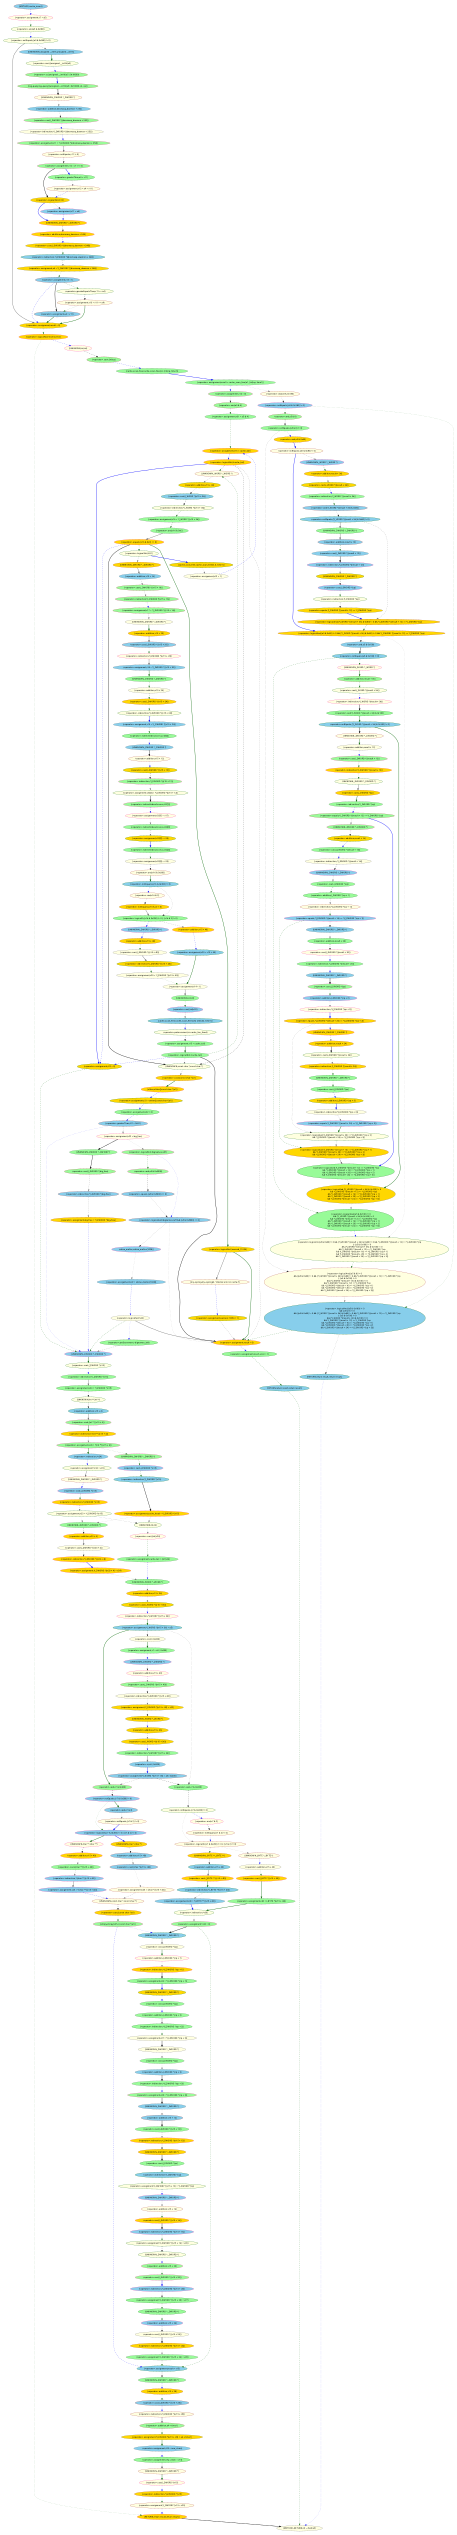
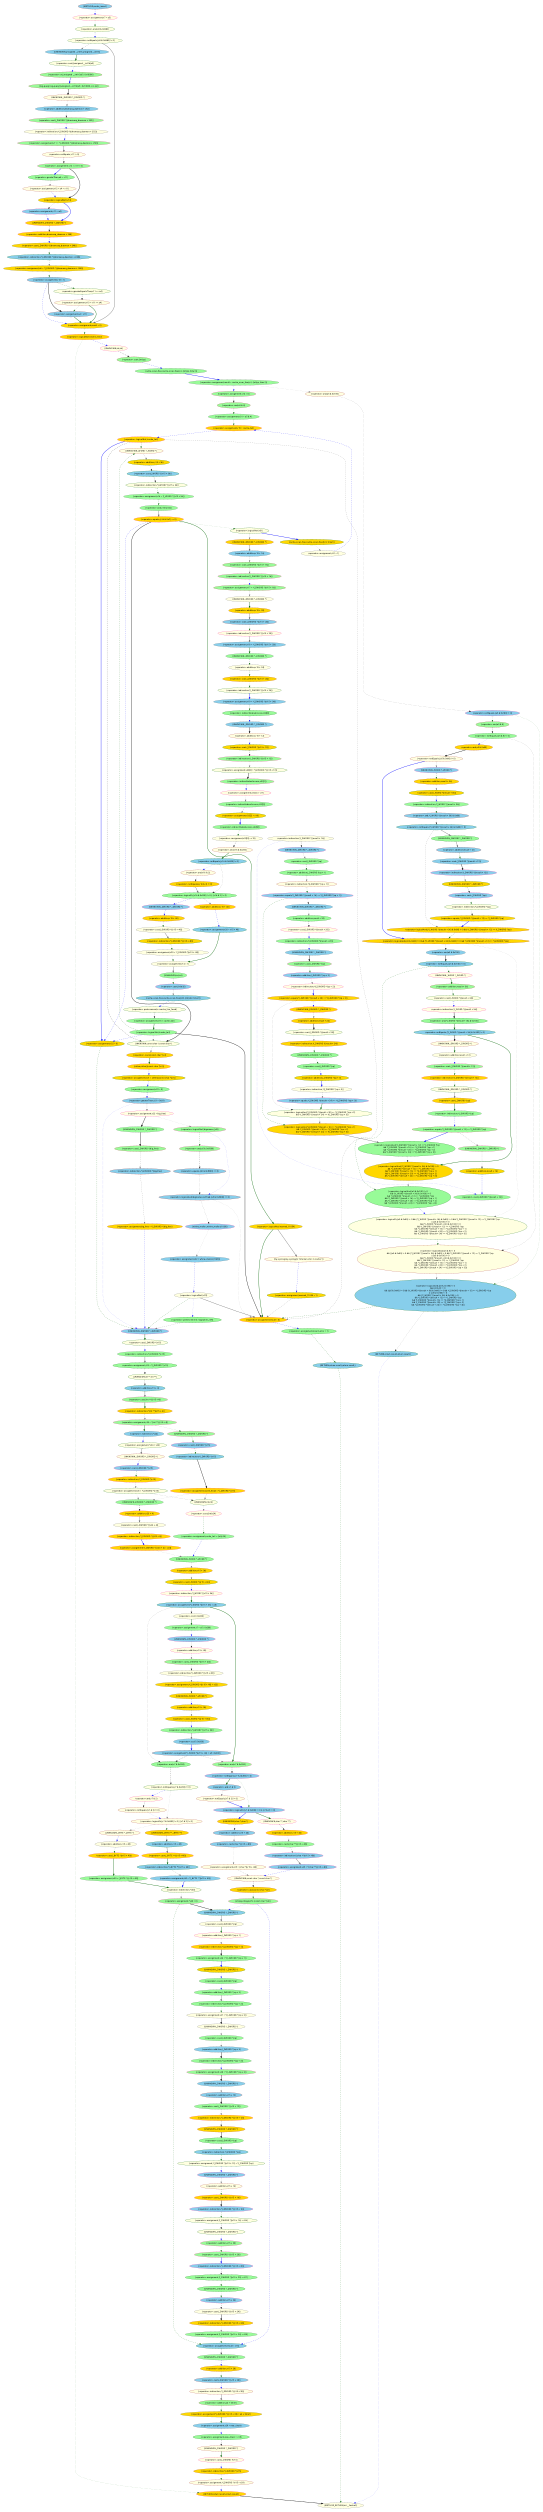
(294, 444) -> (456, 753)
(339, 855) -> (257, 1094)
